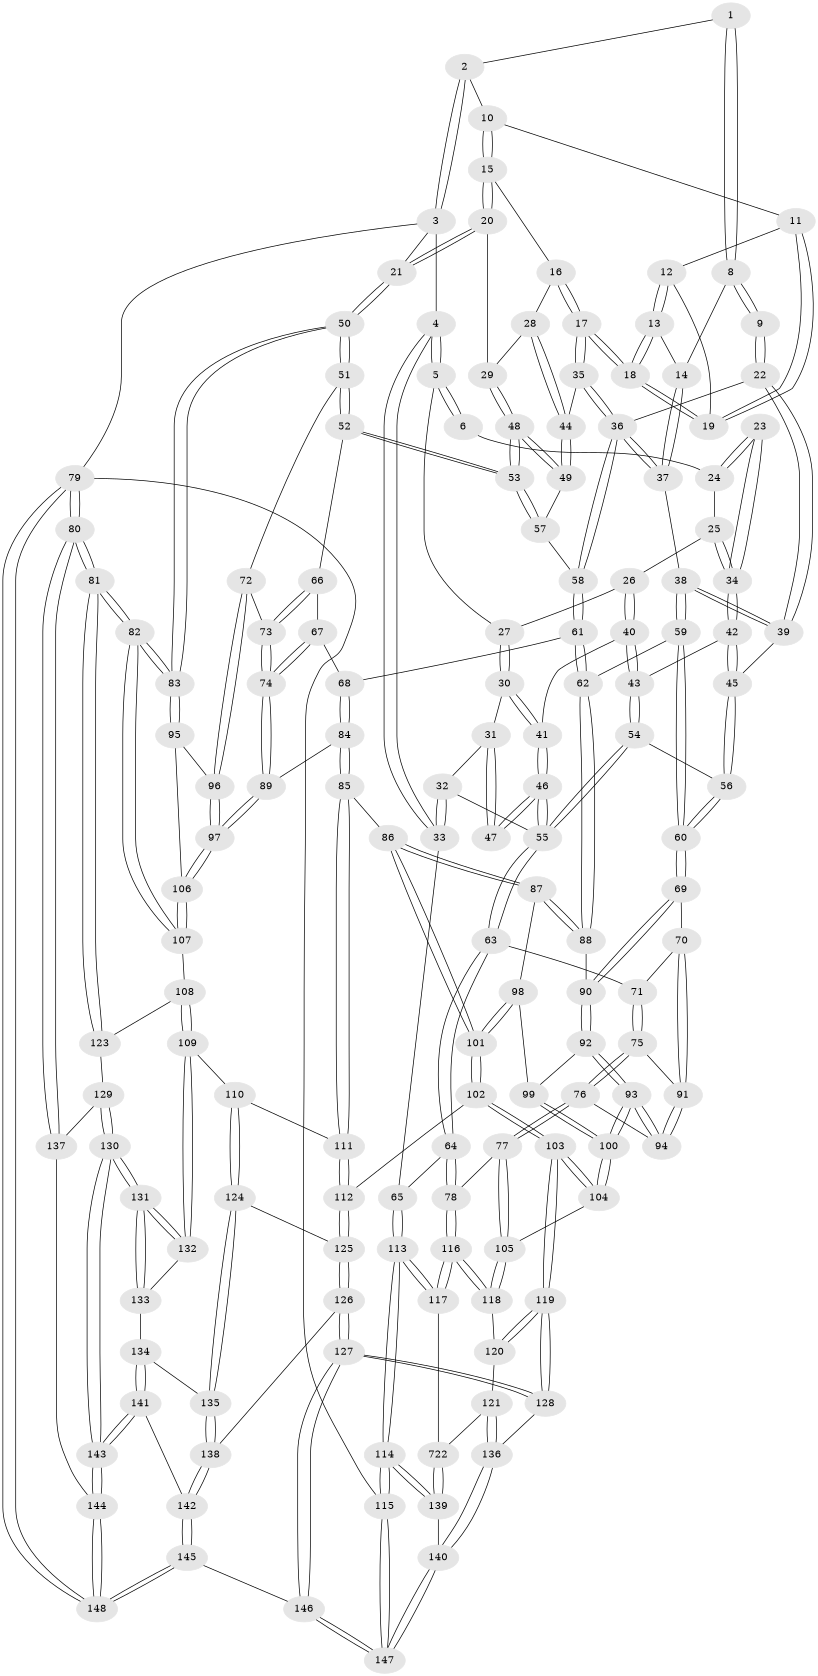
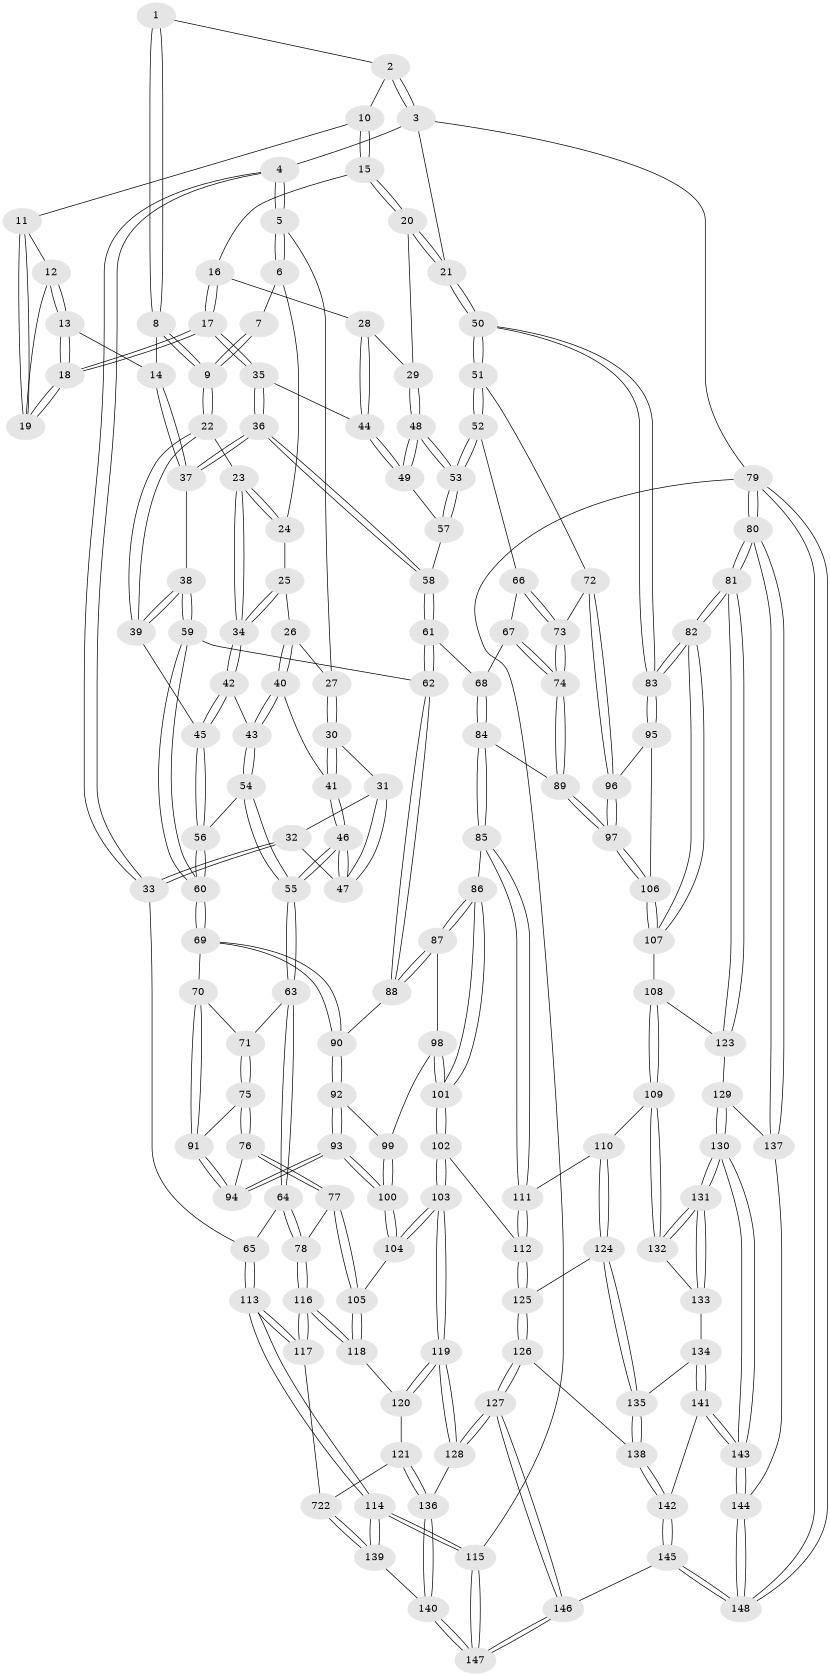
none -> (259, 324)
(689, 401) -> (227, 459)
(500, 816) -> (312, 858)
